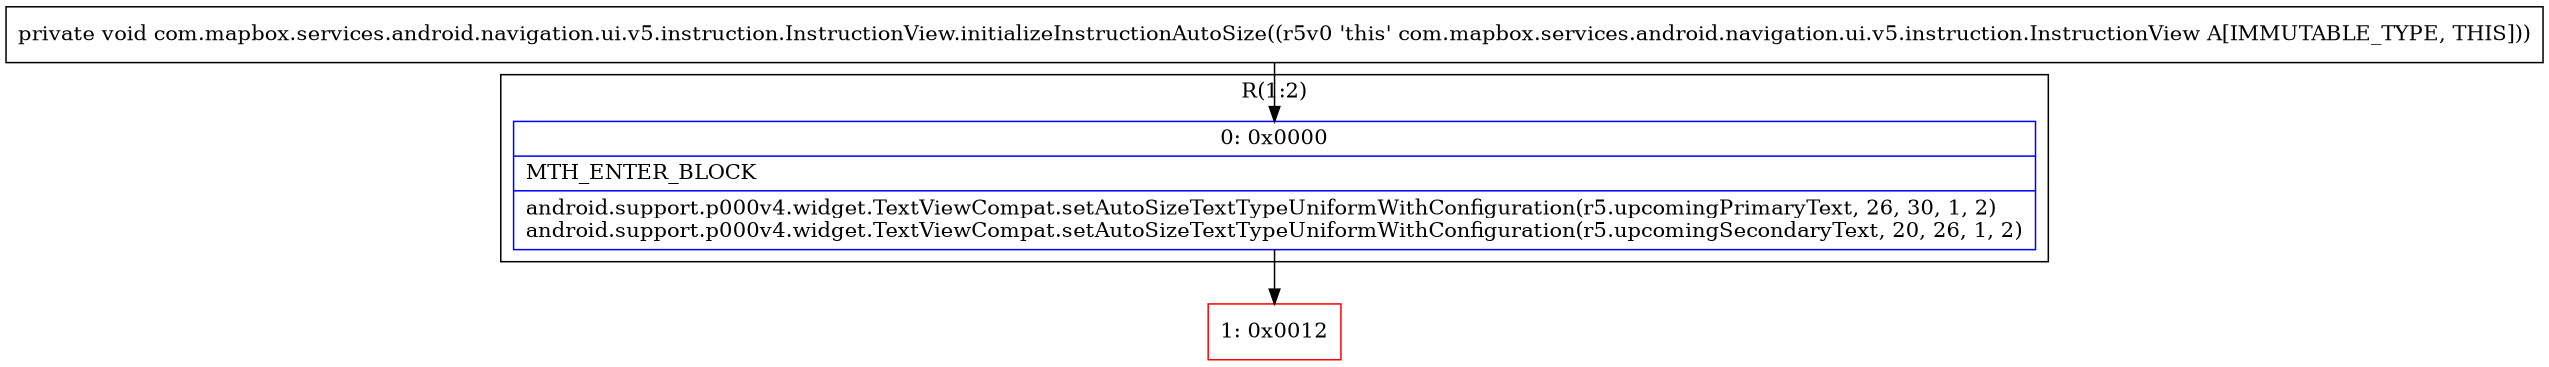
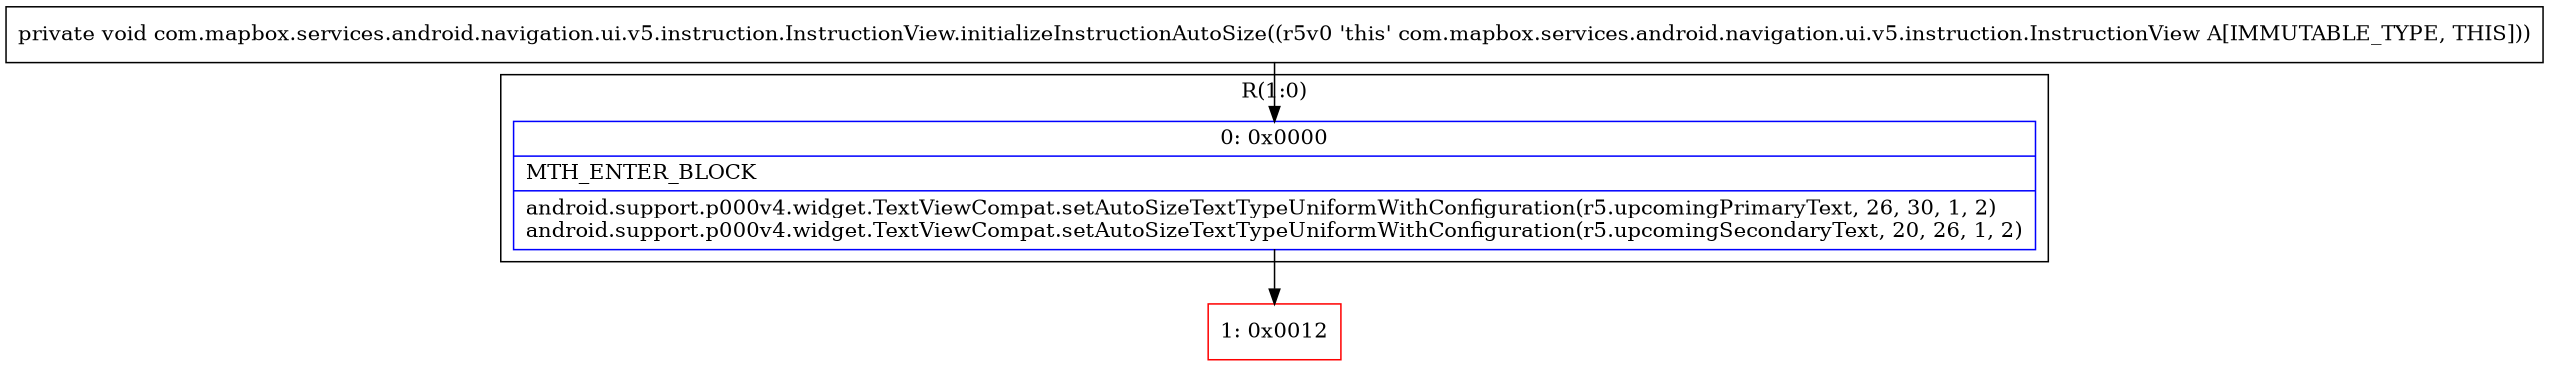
(1275, 92) -> (1275, 92)
